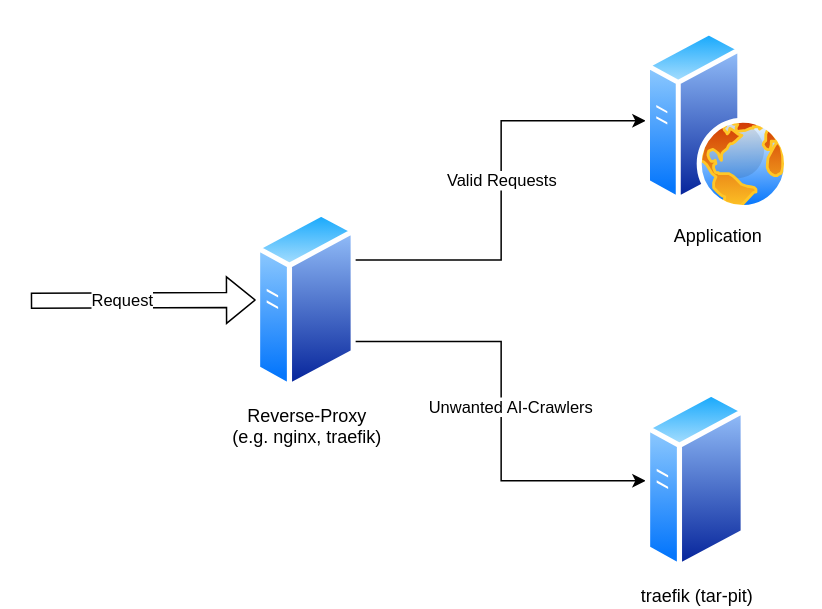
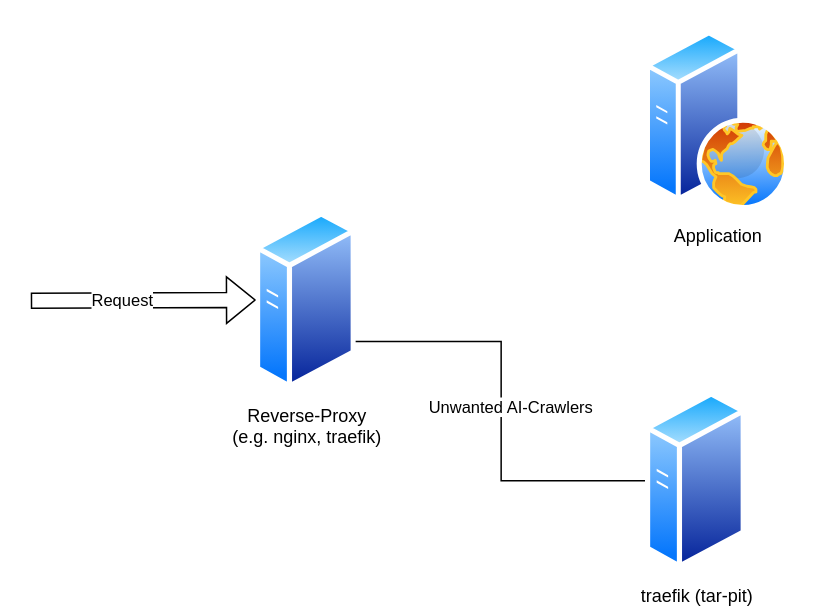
(501, 197) -> none
(634, 481) -> (638, 481)
